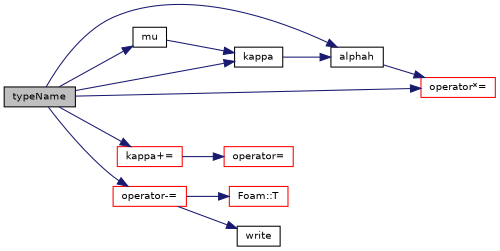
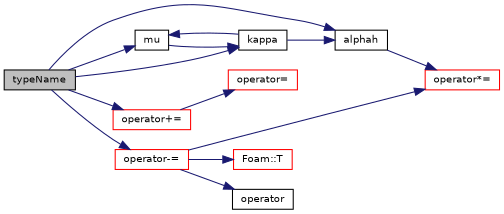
none -> (209, 33)
(243, 92) -> (302, 121)
(150, 157) -> (152, 120)
(259, 236) -> (263, 199)
